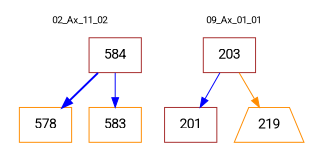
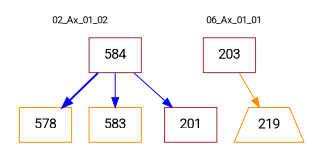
(80, 21) -> (80, 21)
(234, 21) -> (234, 21)
(212, 86) -> (143, 81)
